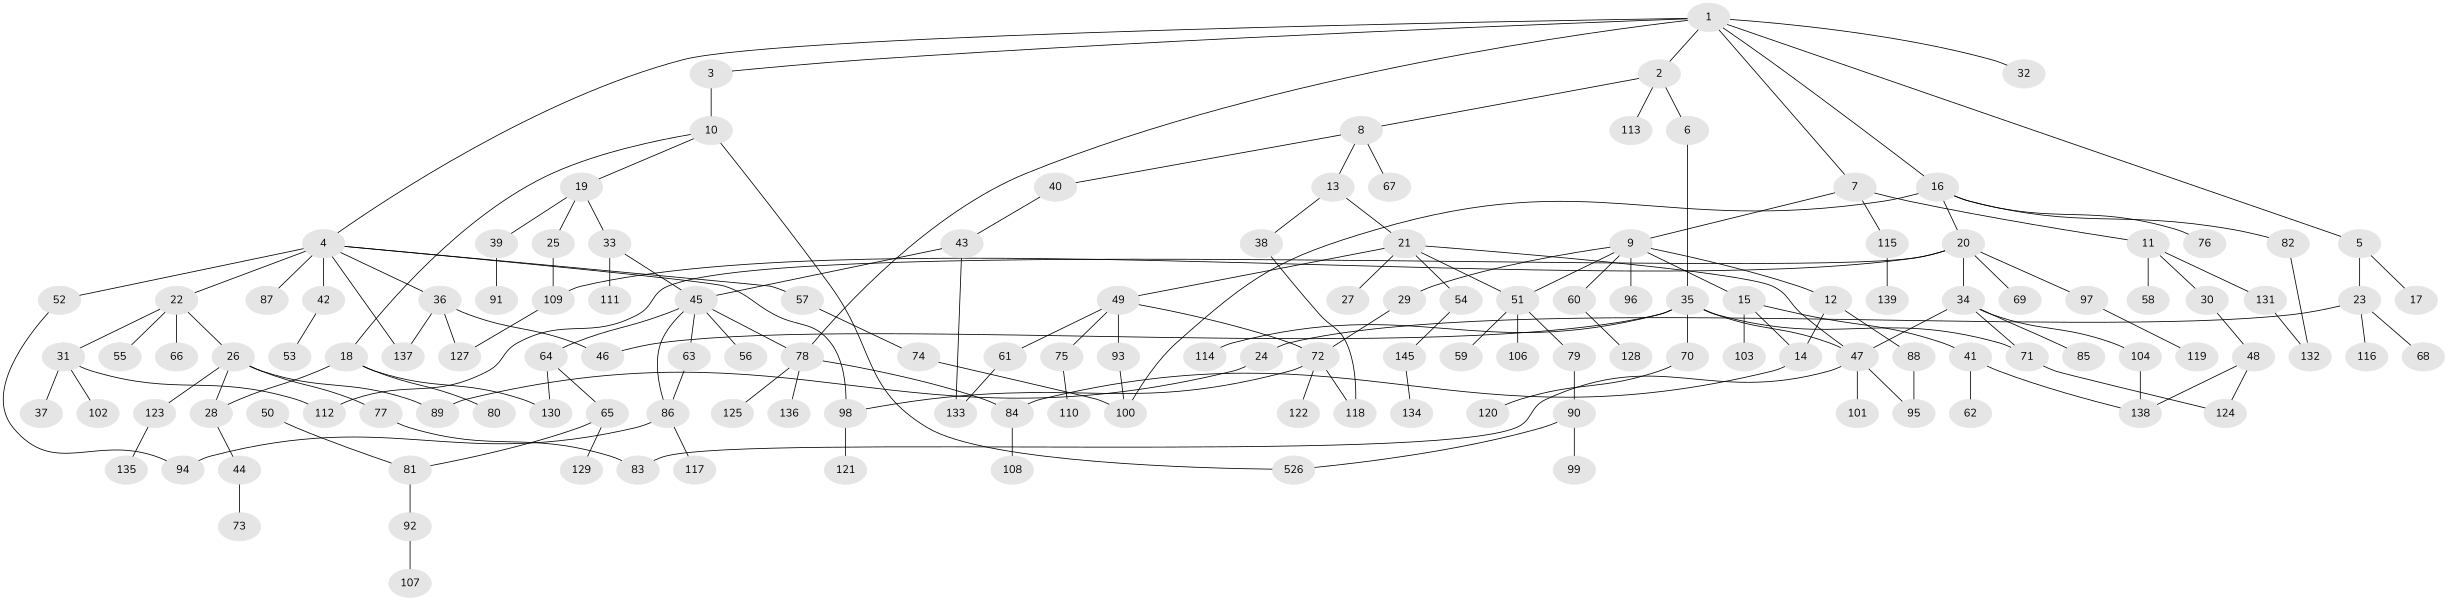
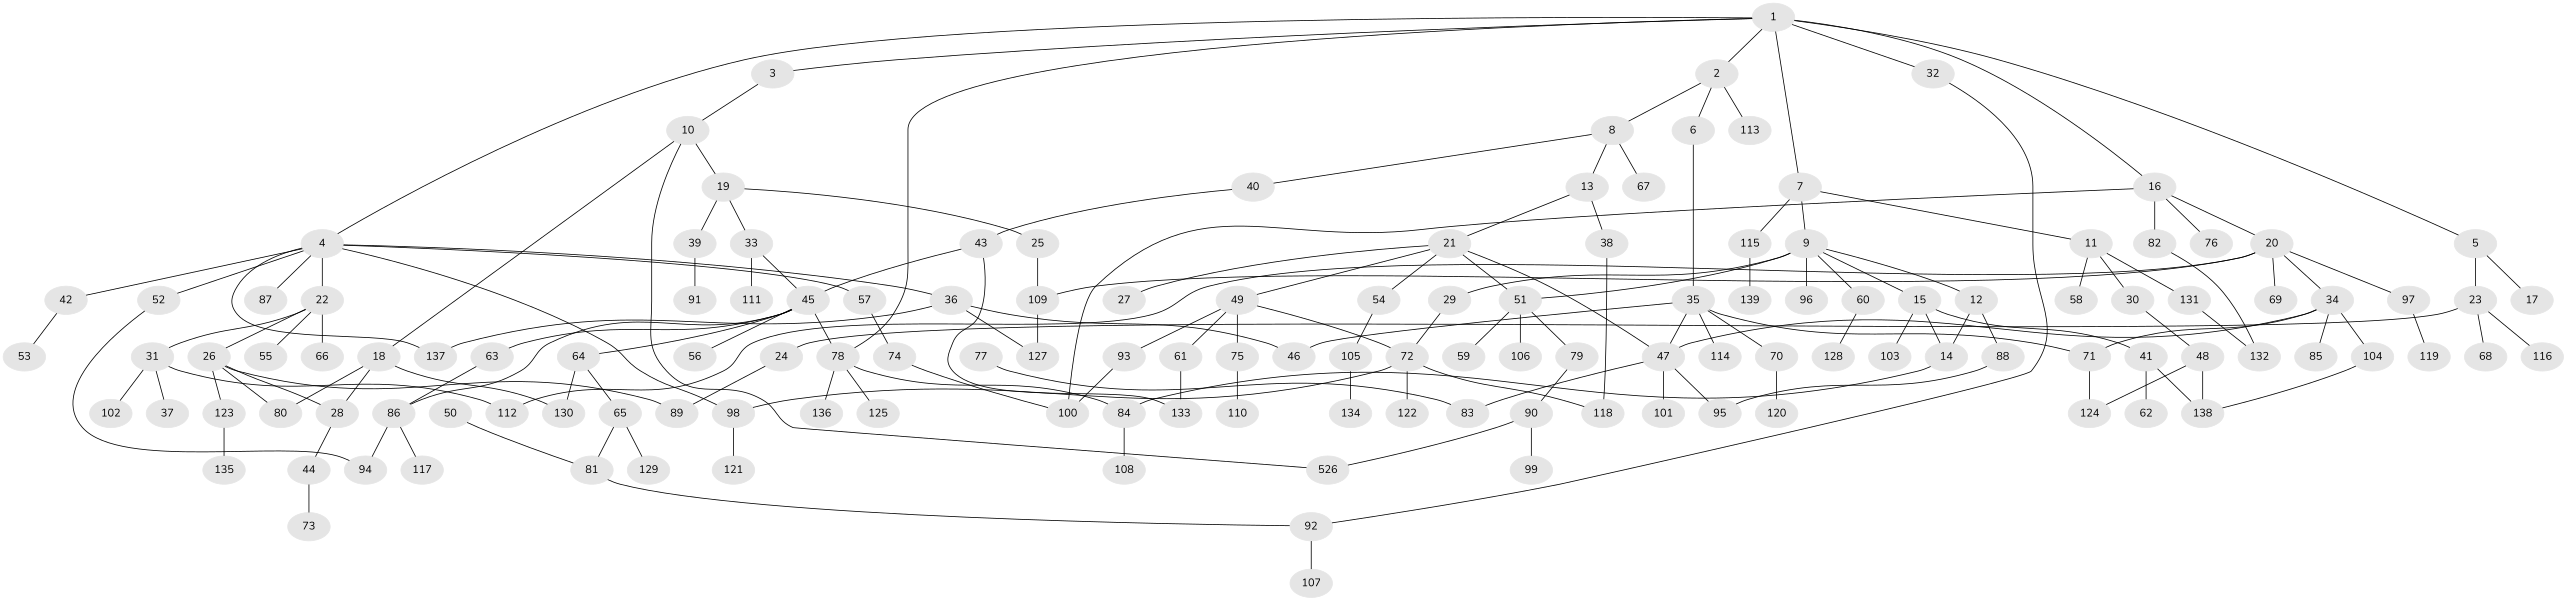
(1405, 357) -> (1351, 357)
(322, 389) -> (249, 389)
none -> (1844, 419)
